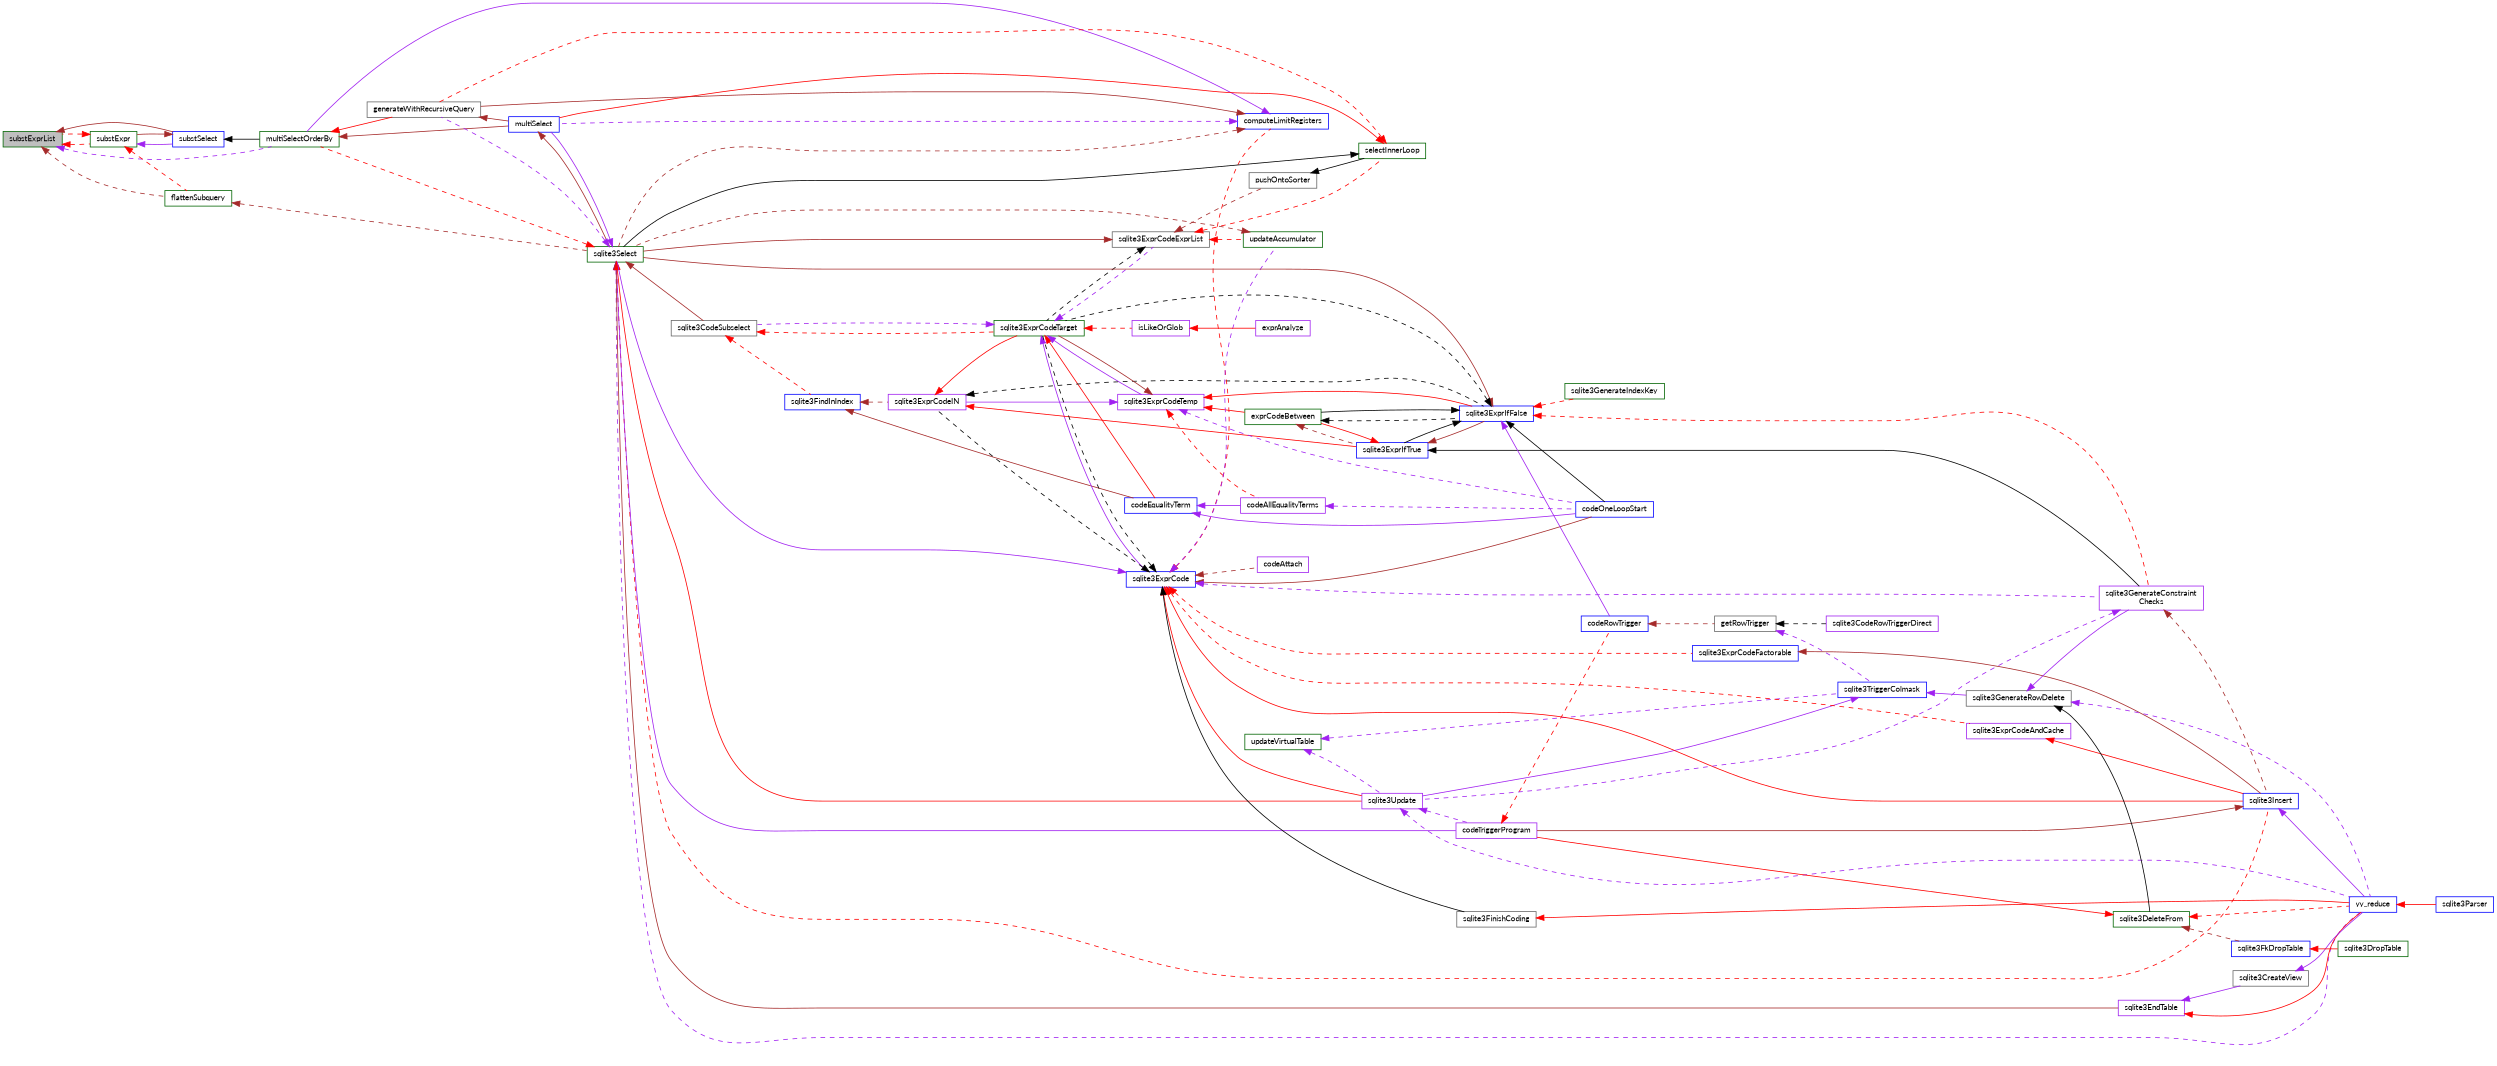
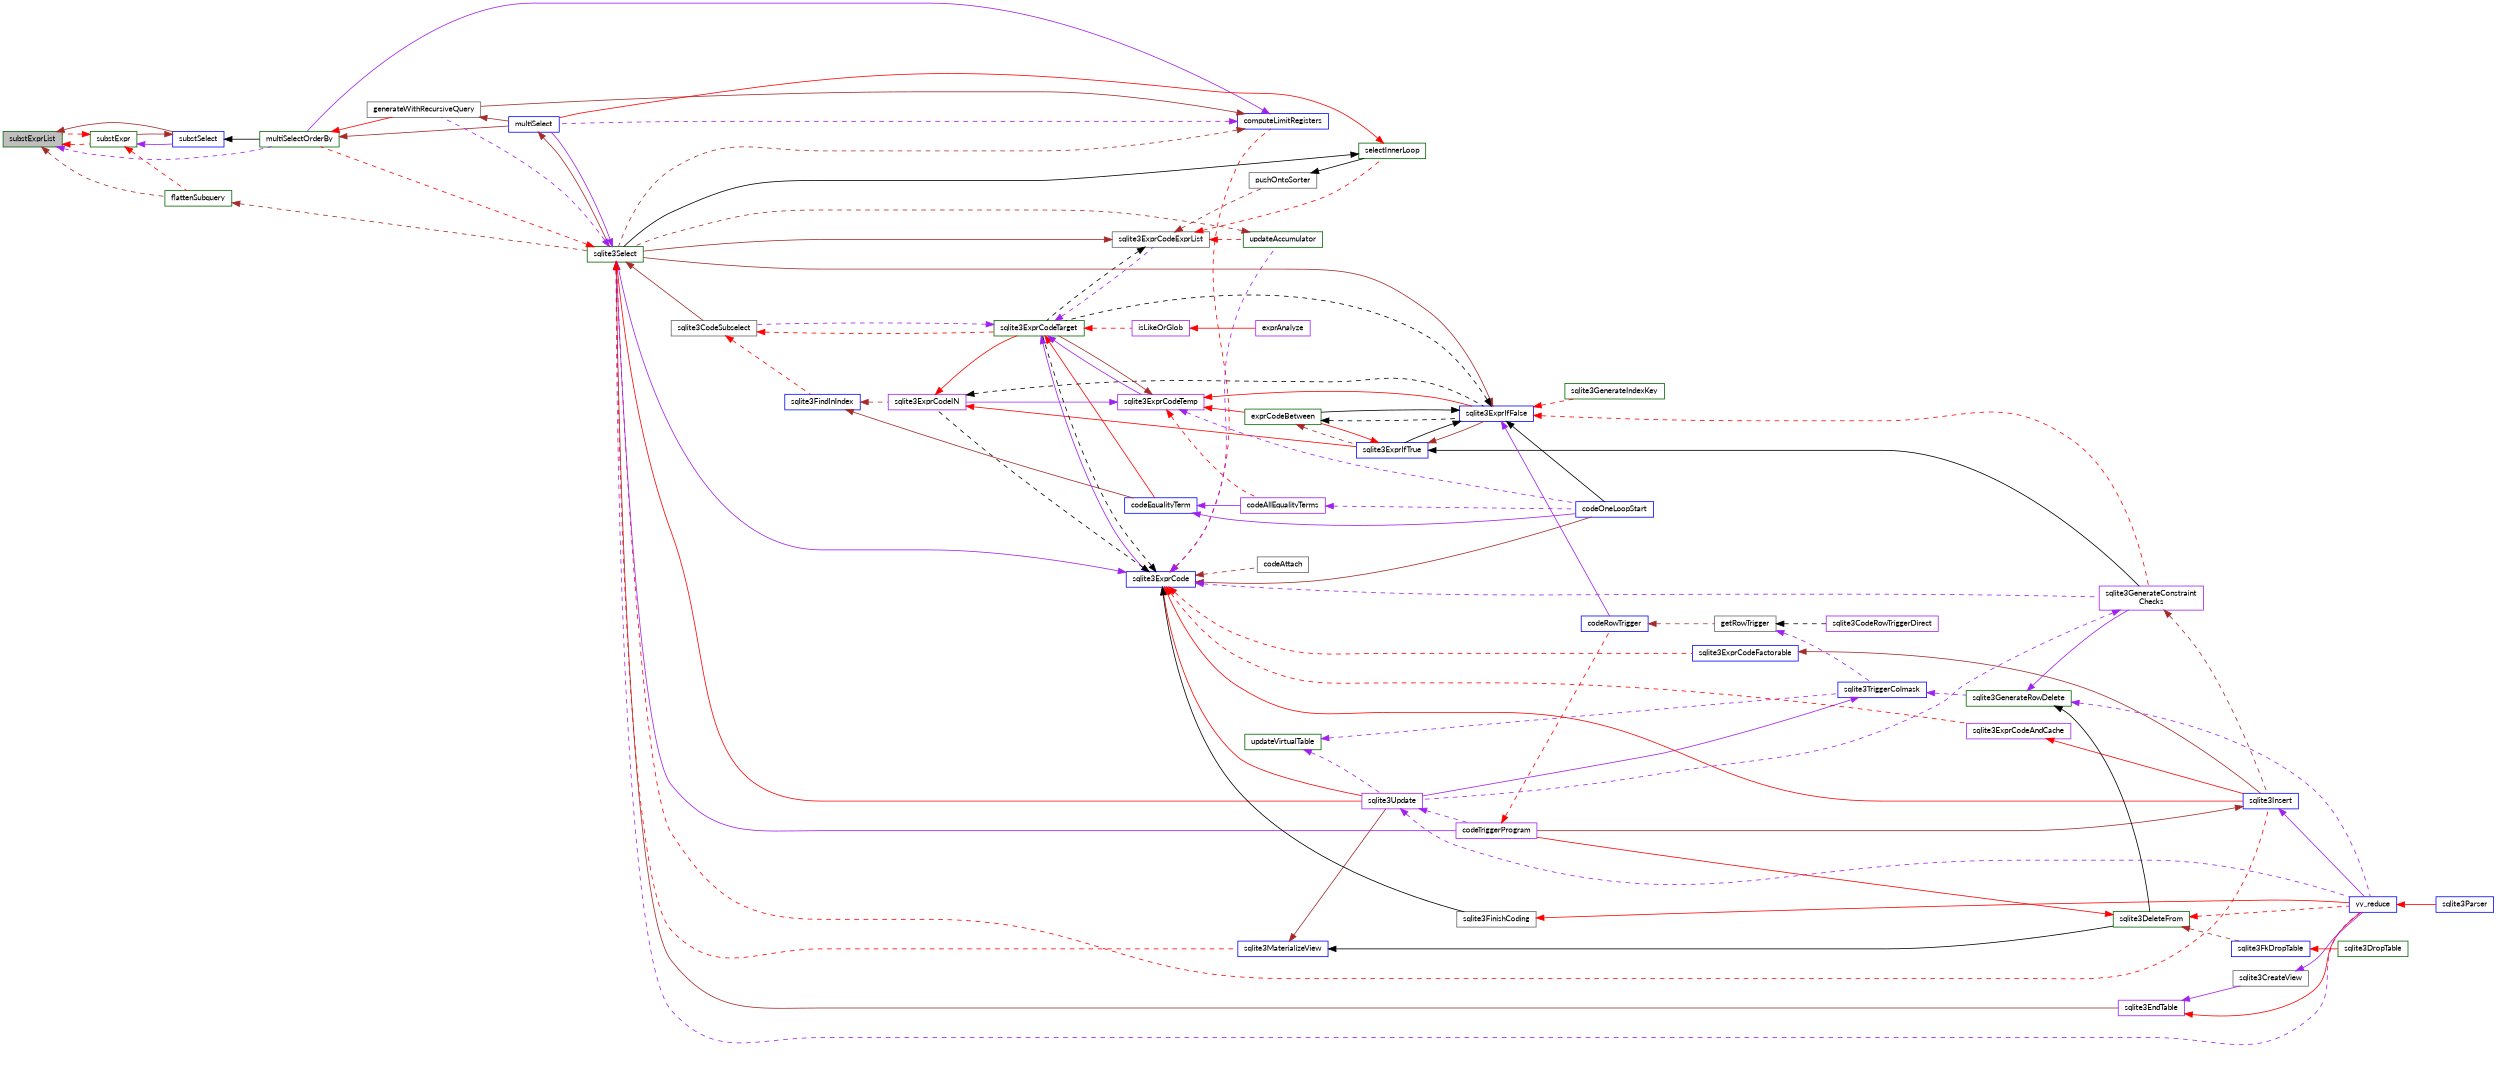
(917, 33) -> none
(1283, 565) -> (1283, 565)
(1946, 694) -> (1946, 694)
(2019, 698) -> (2019, 698)
none -> (1283, 949)
